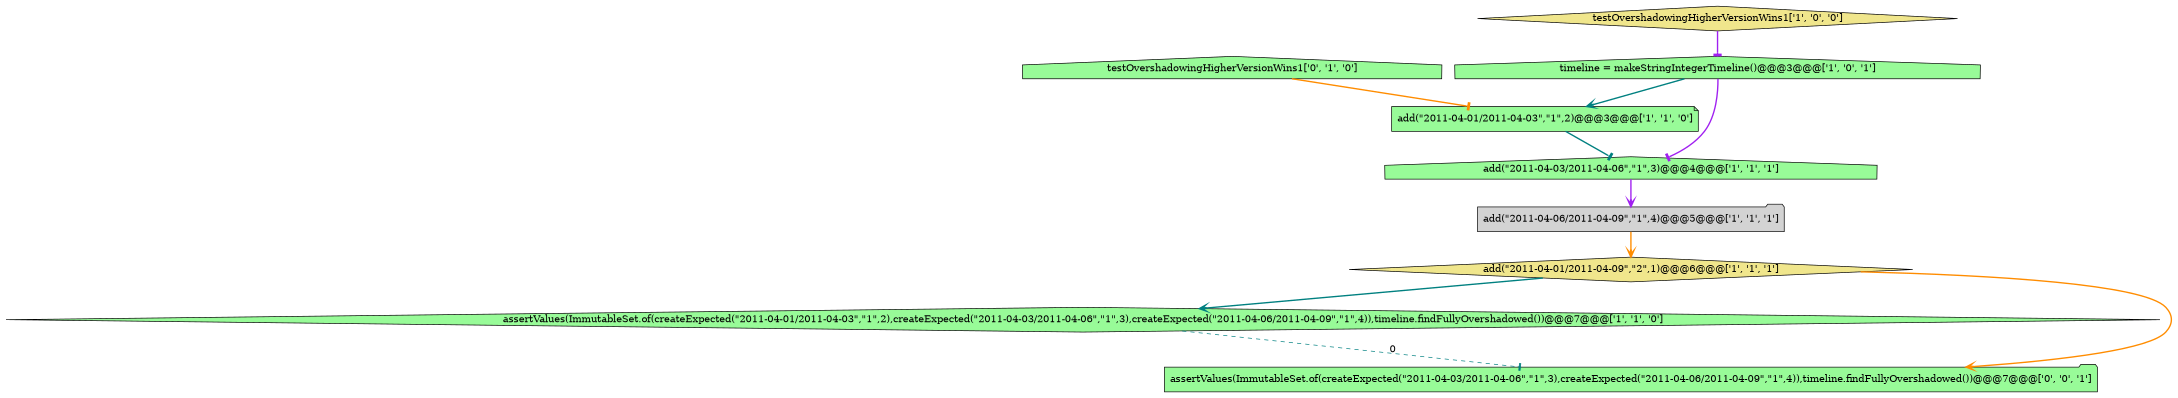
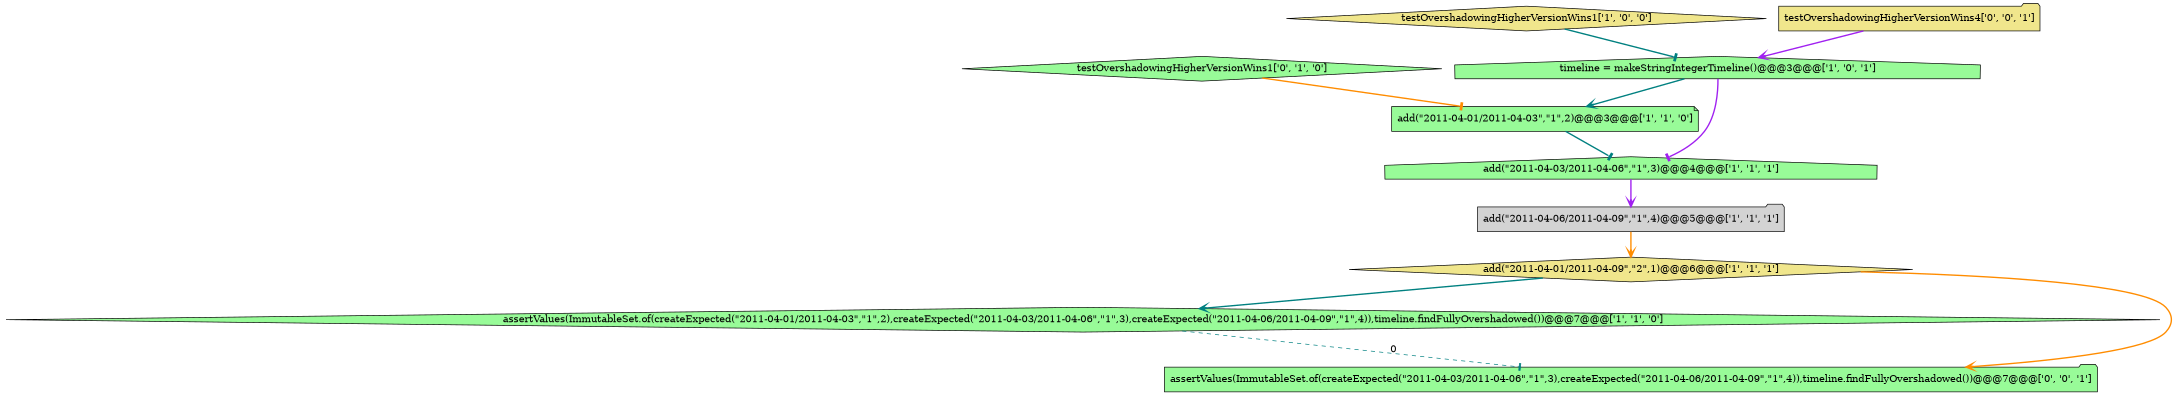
none -> (1909, 19)
(1718, 42) -> (1619, 43)
(1232, 69) -> (1202, 69)
